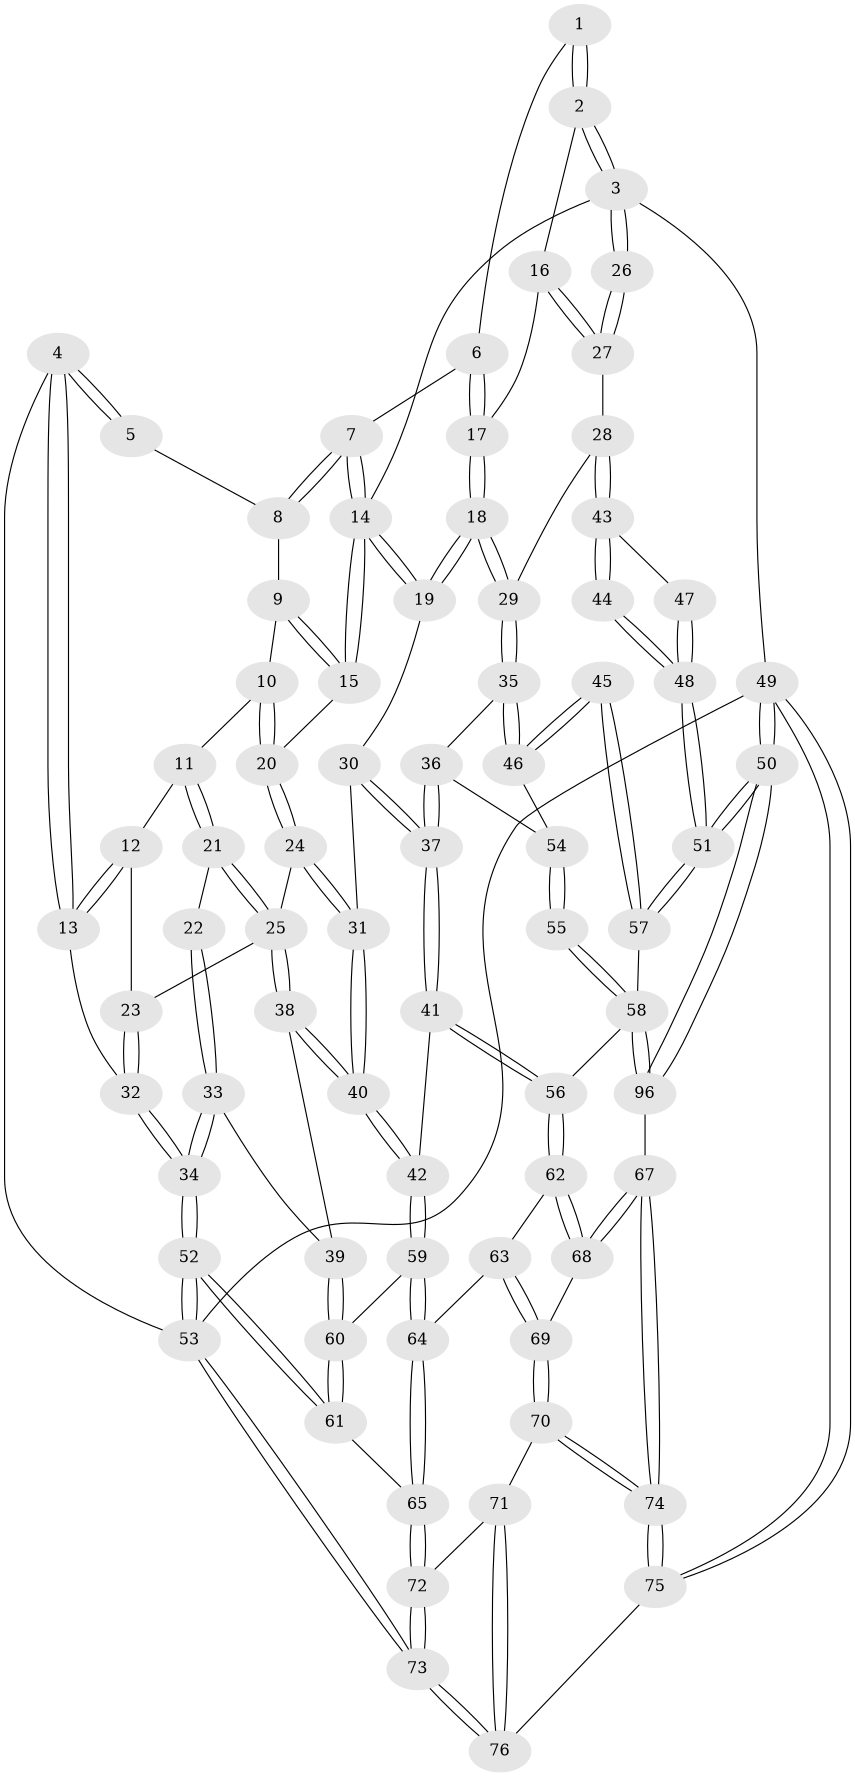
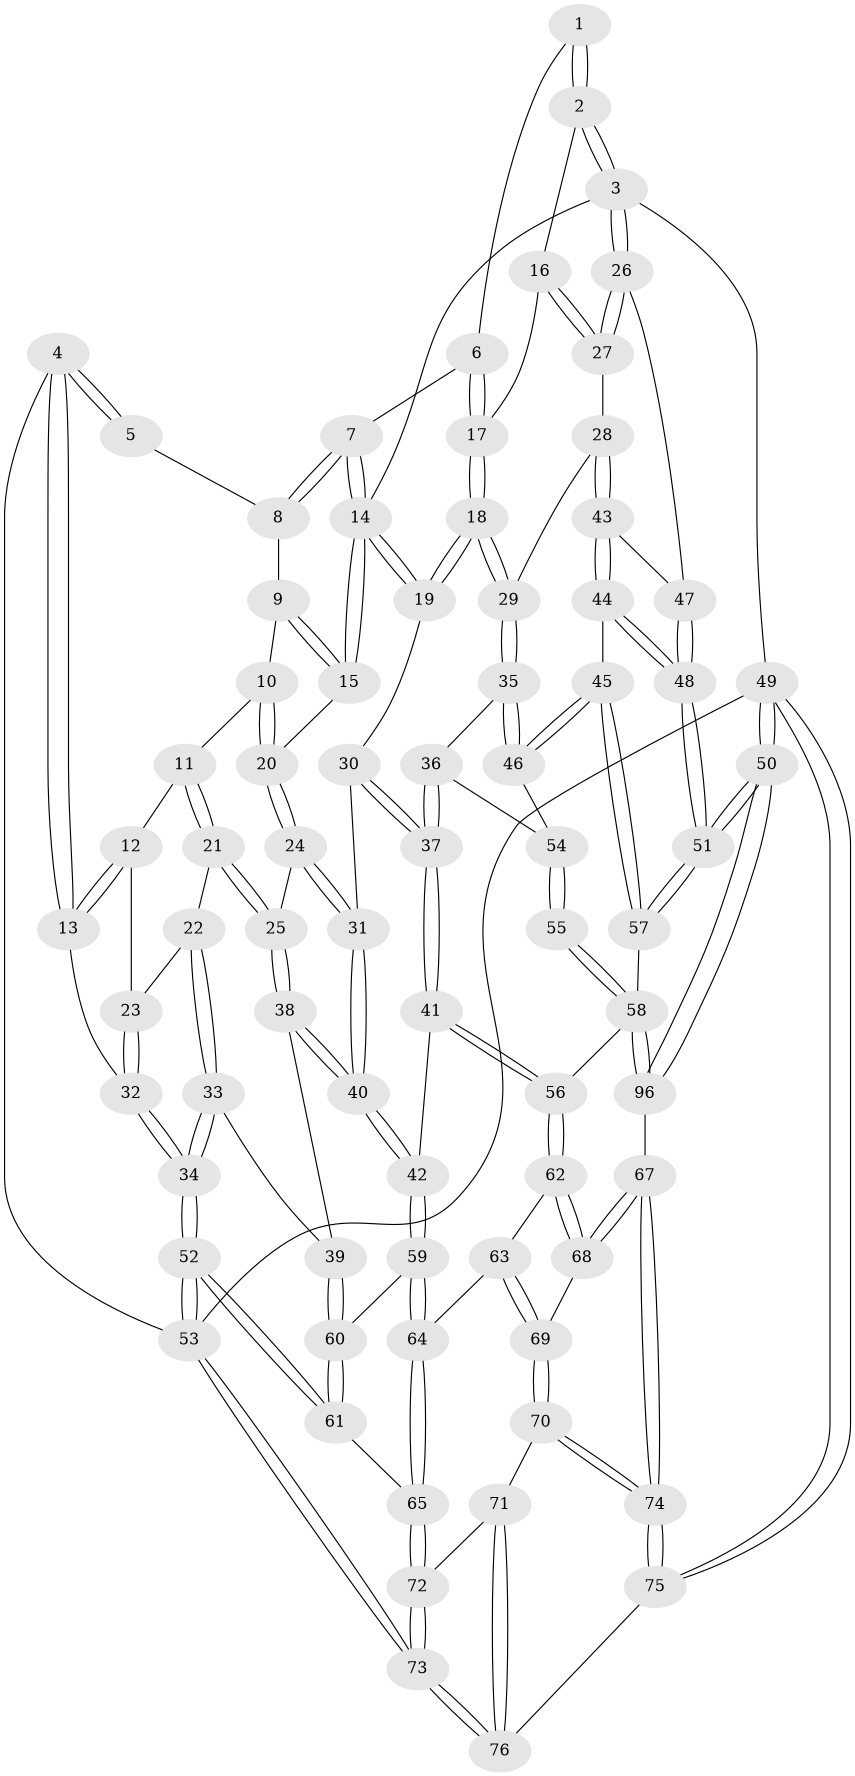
none -> (664, 434)
none -> (603, 642)
(214, 965) -> (163, 970)
